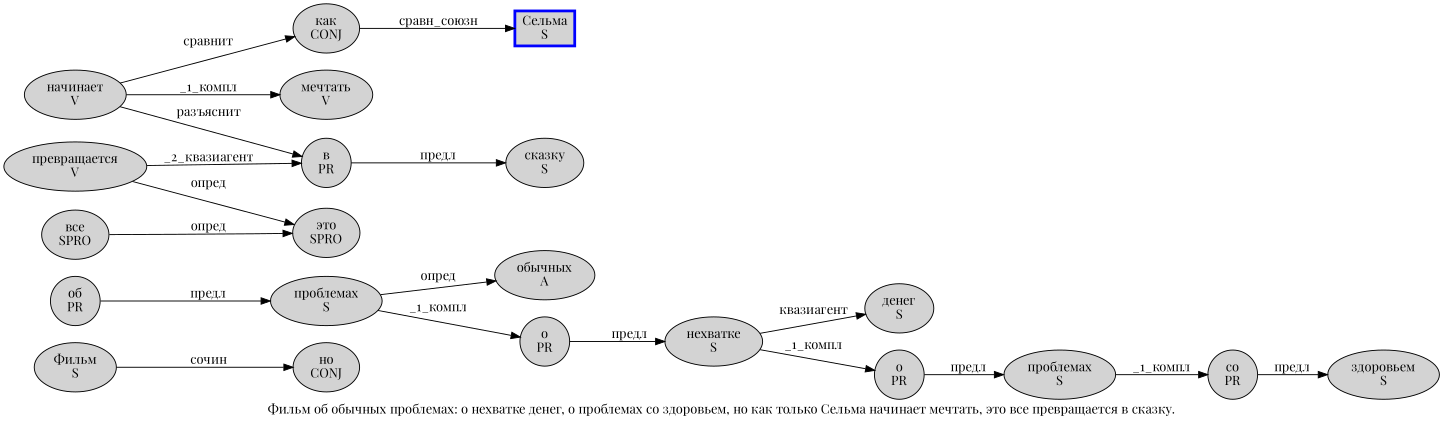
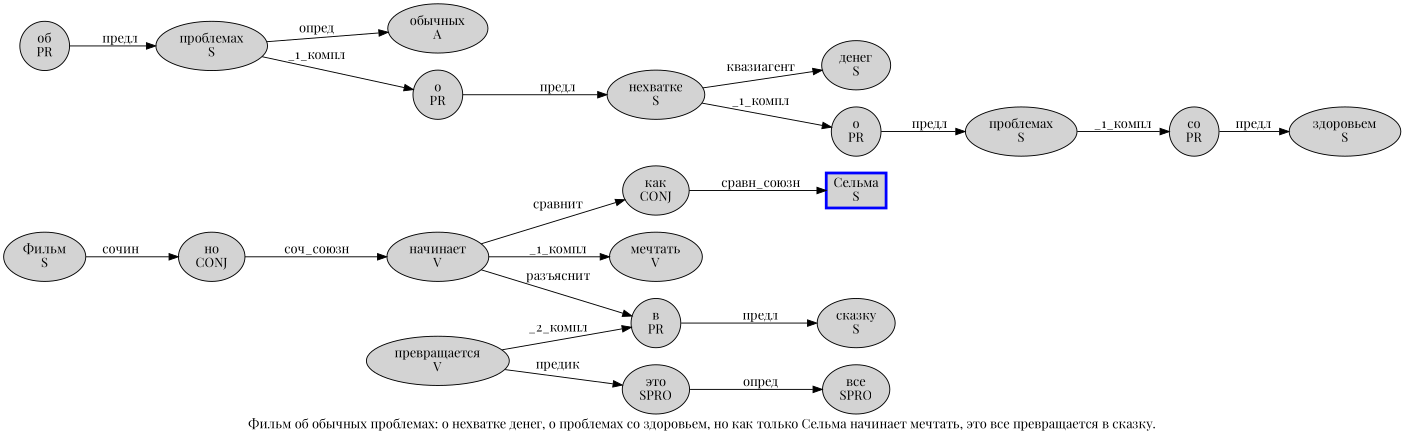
(209, 158) -> (558, 328)
(209, 184) -> (558, 365)
(196, 234) -> (751, 389)
none -> (311, 257)
